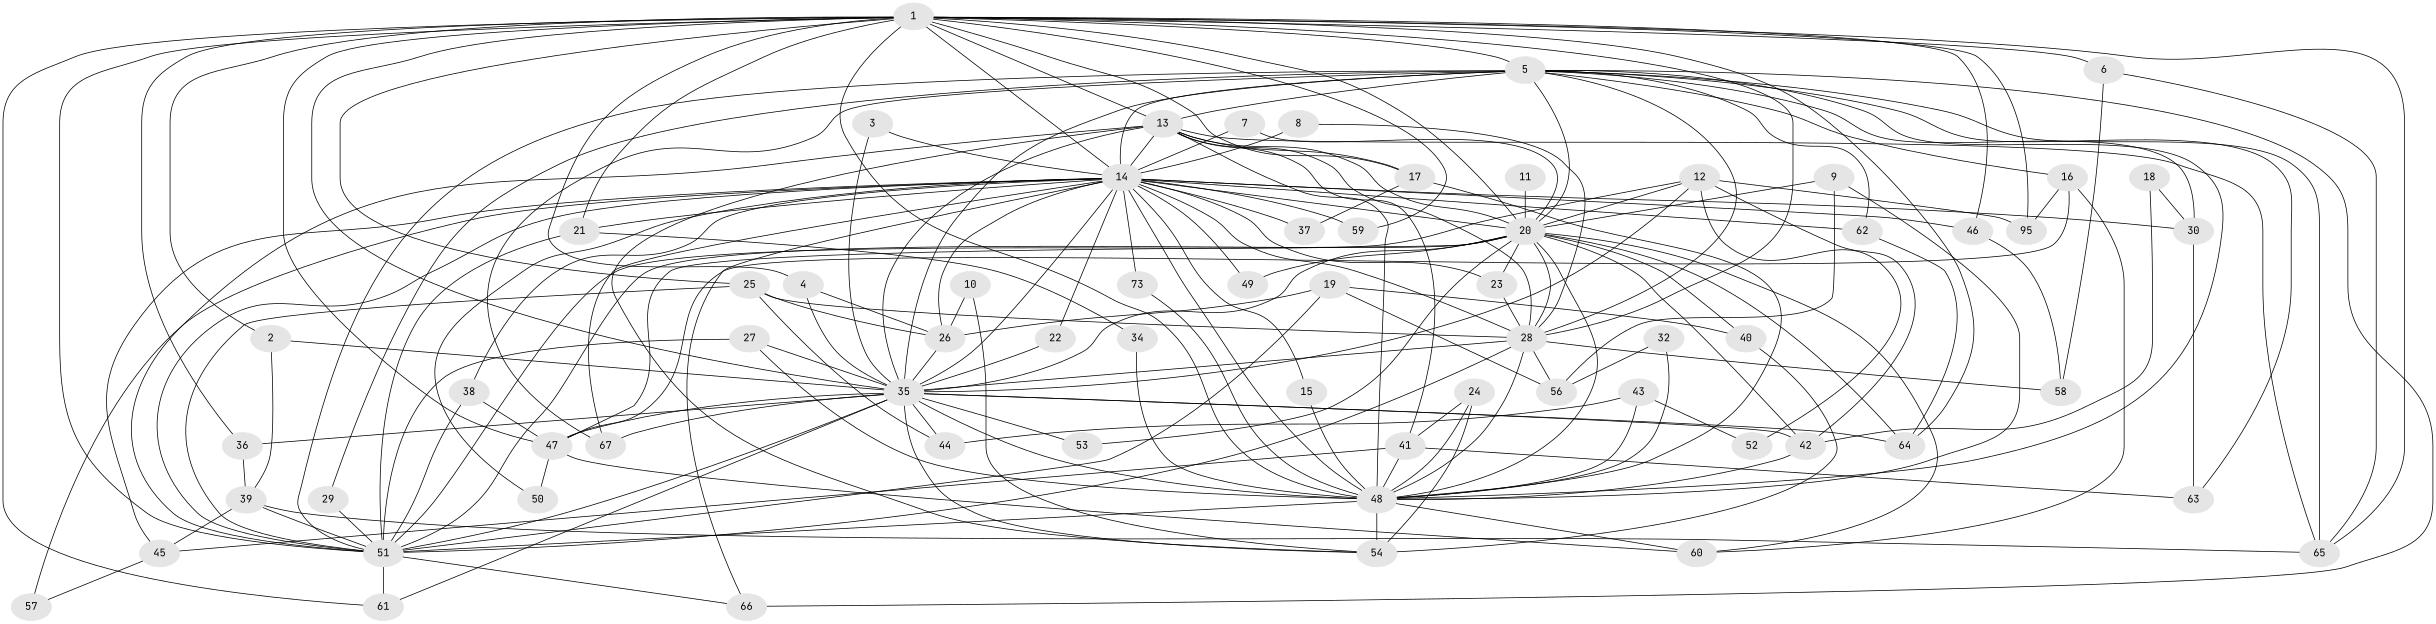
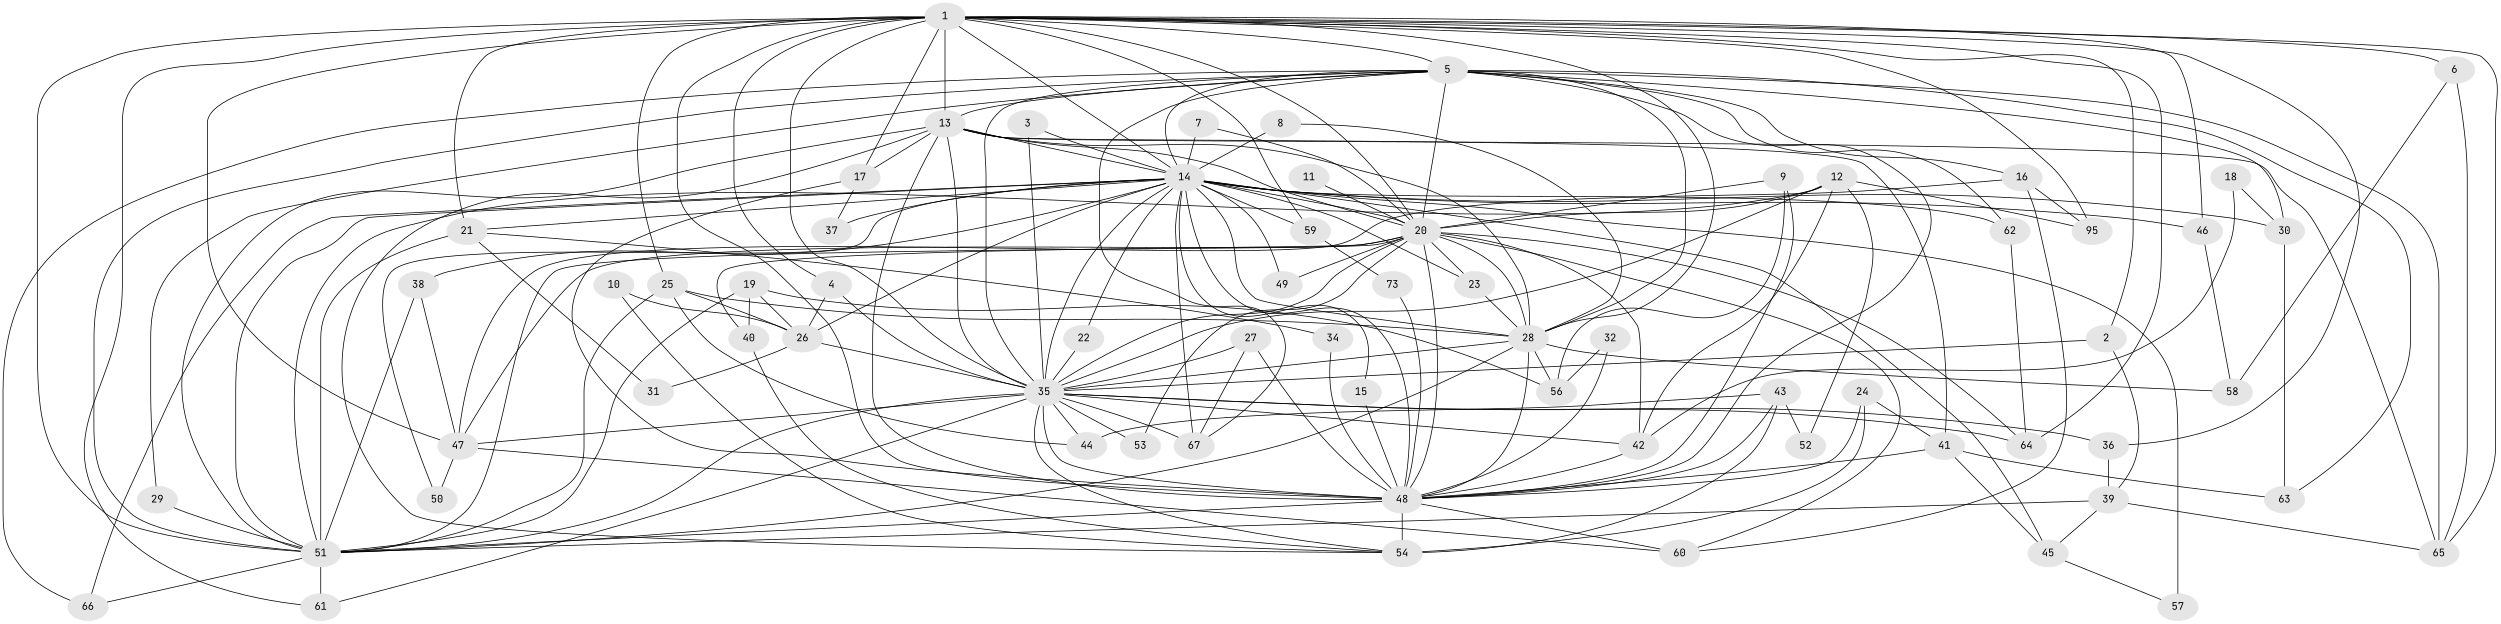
(1130, 231) -> (1345, 254)
(519, 354) -> (1222, 392)
none -> (653, 392)
none -> (1621, 521)
